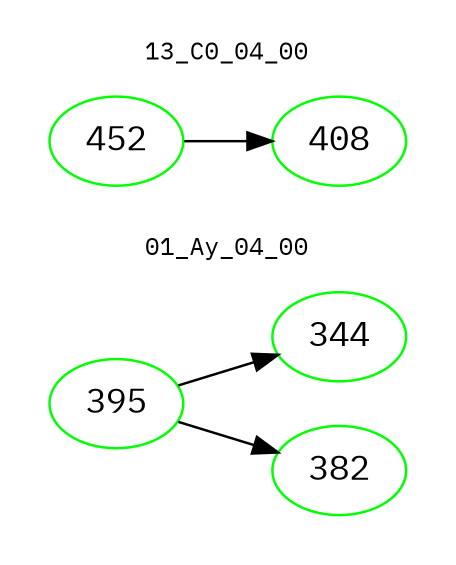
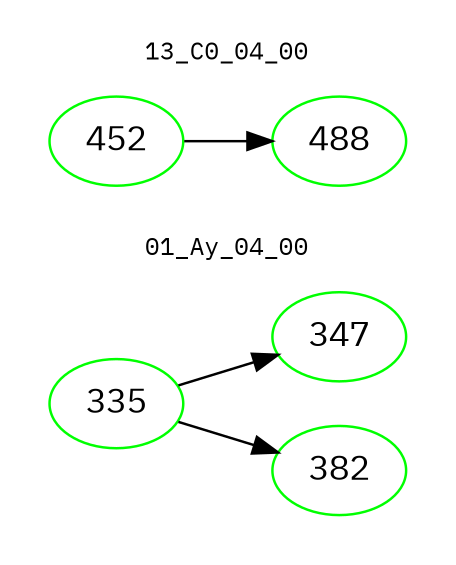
(339, 141) -> (339, 141)
(339, 337) -> (339, 337)
(116, 404) -> (116, 404)
